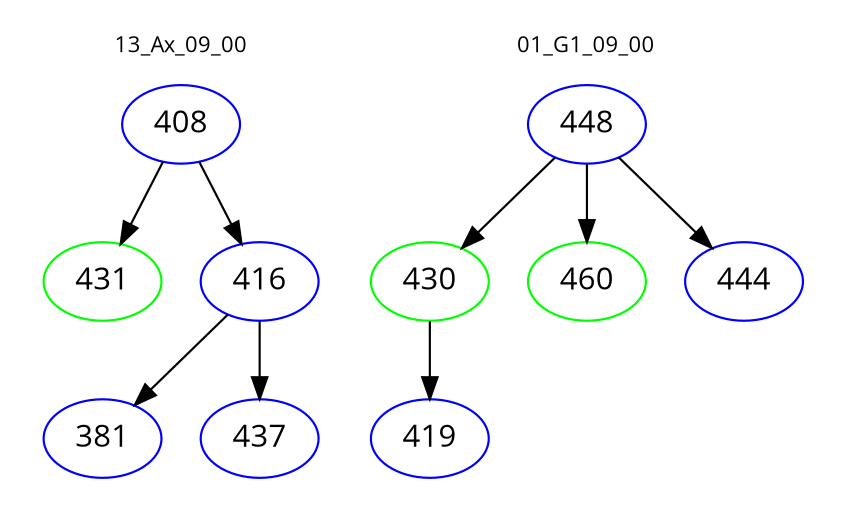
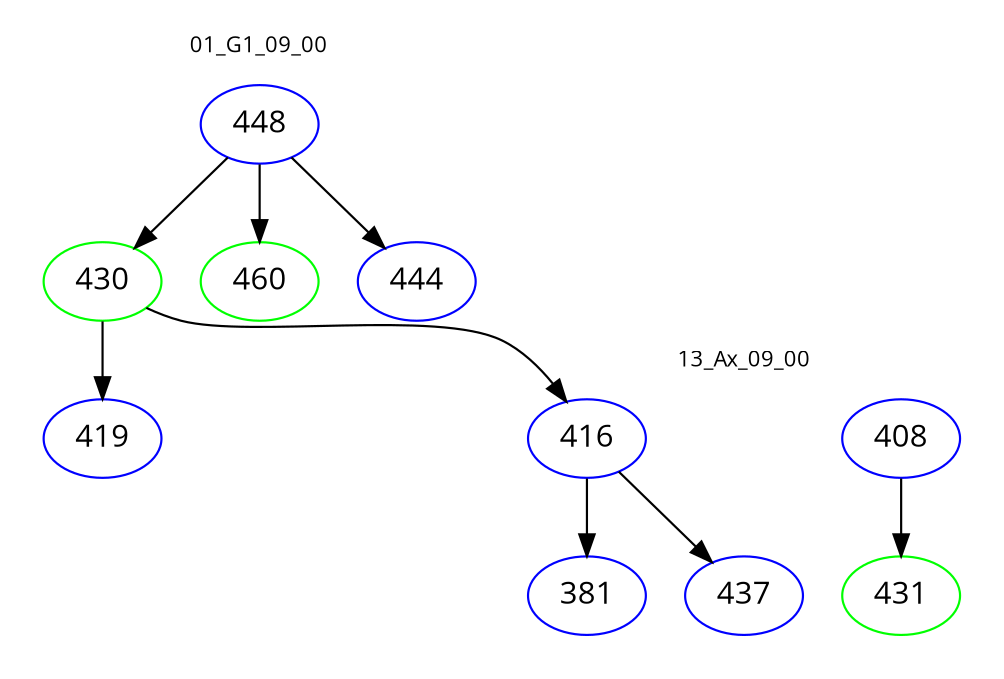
(215, 193) -> (357, 325)
